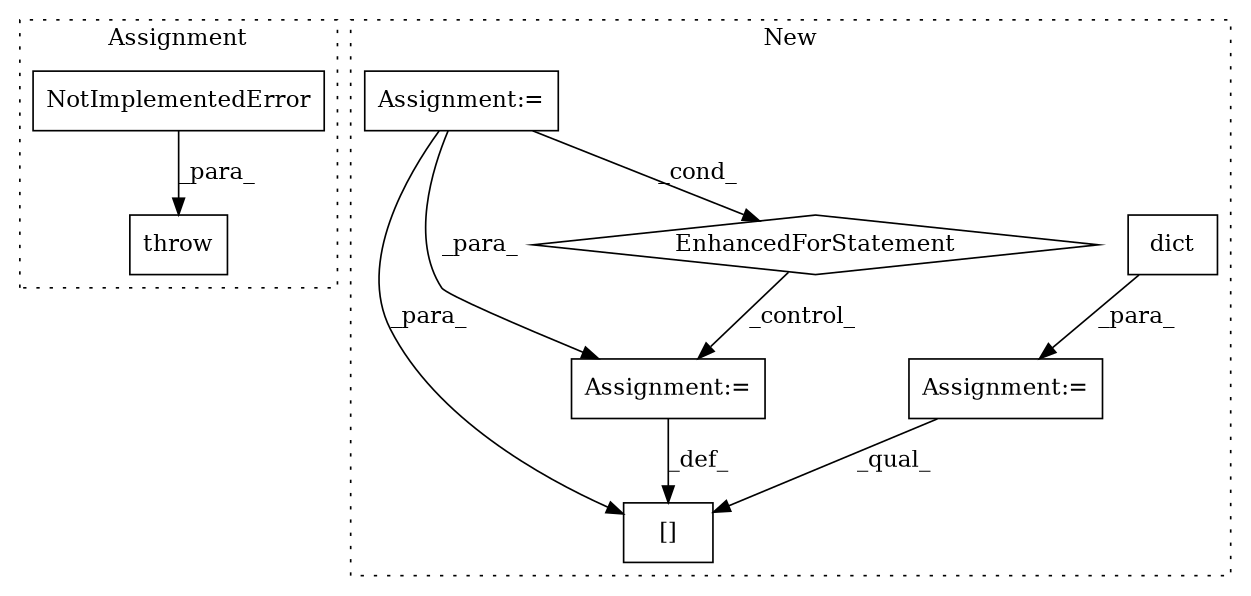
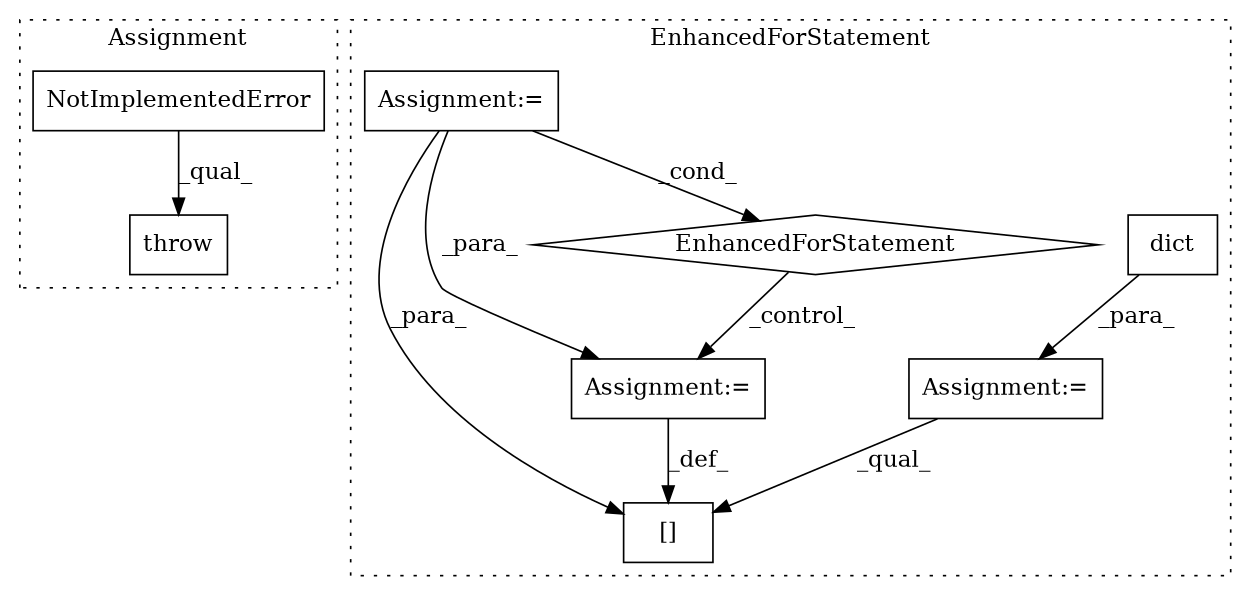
(791, 39) -> (791, 39)
(217, 173) -> (216, 173)
